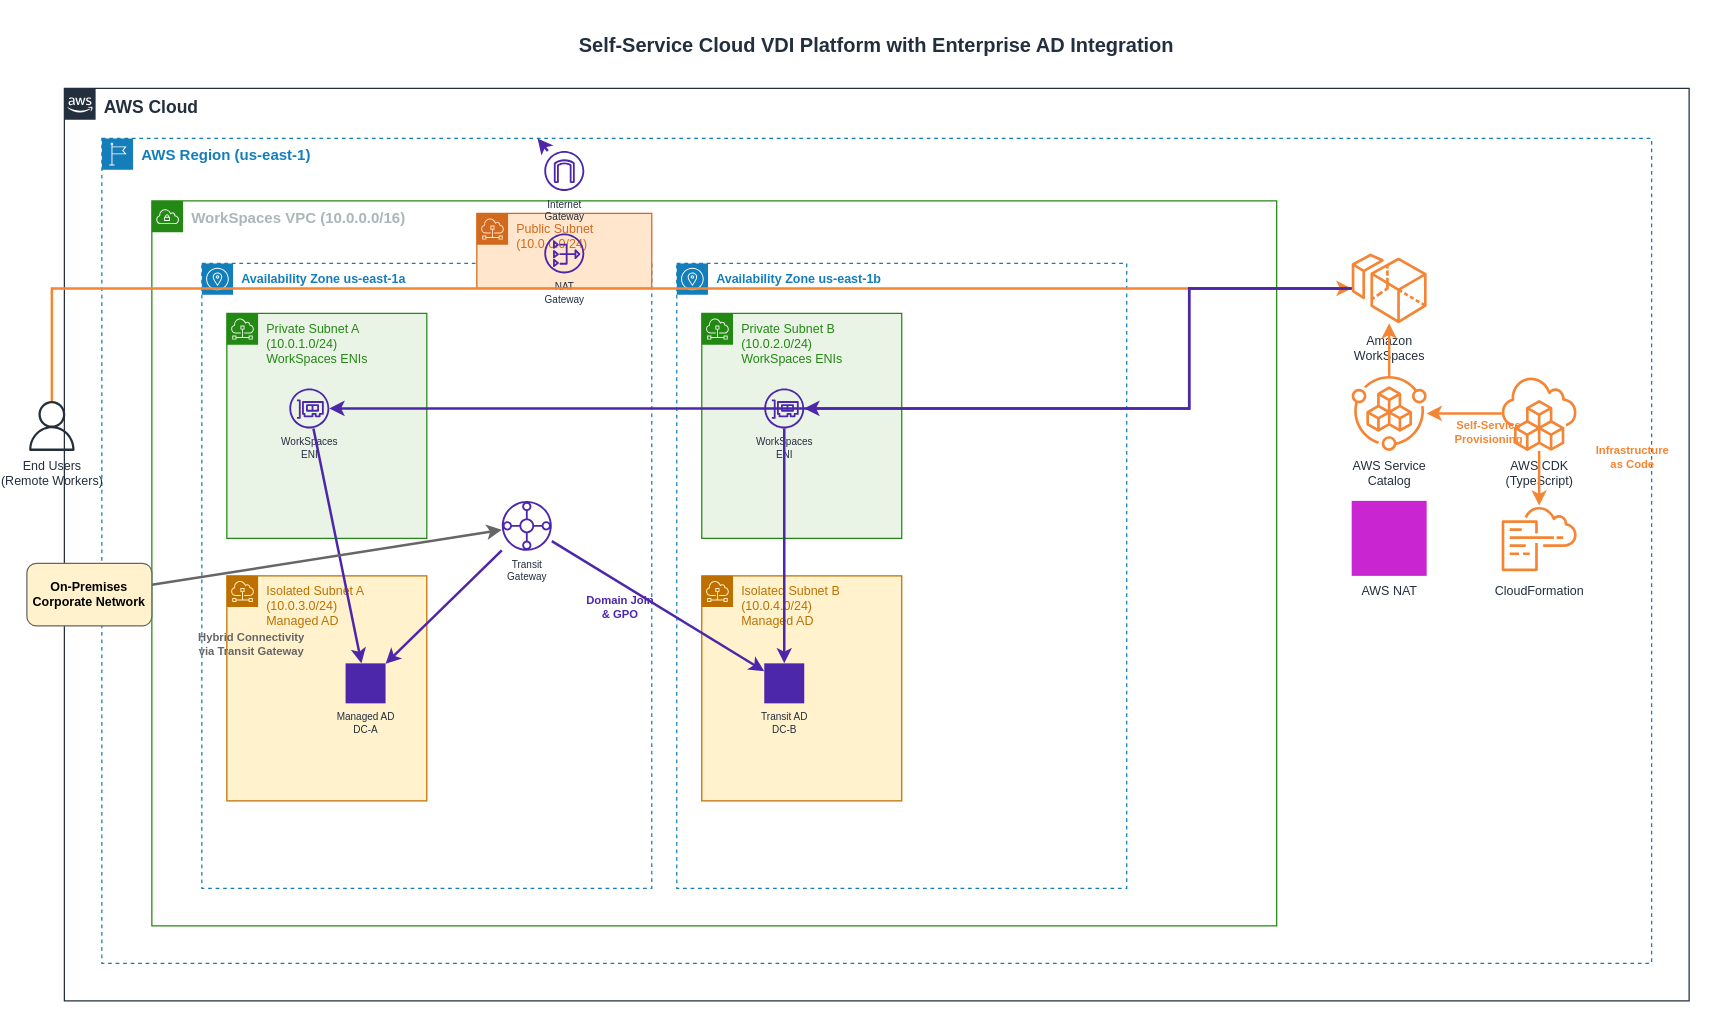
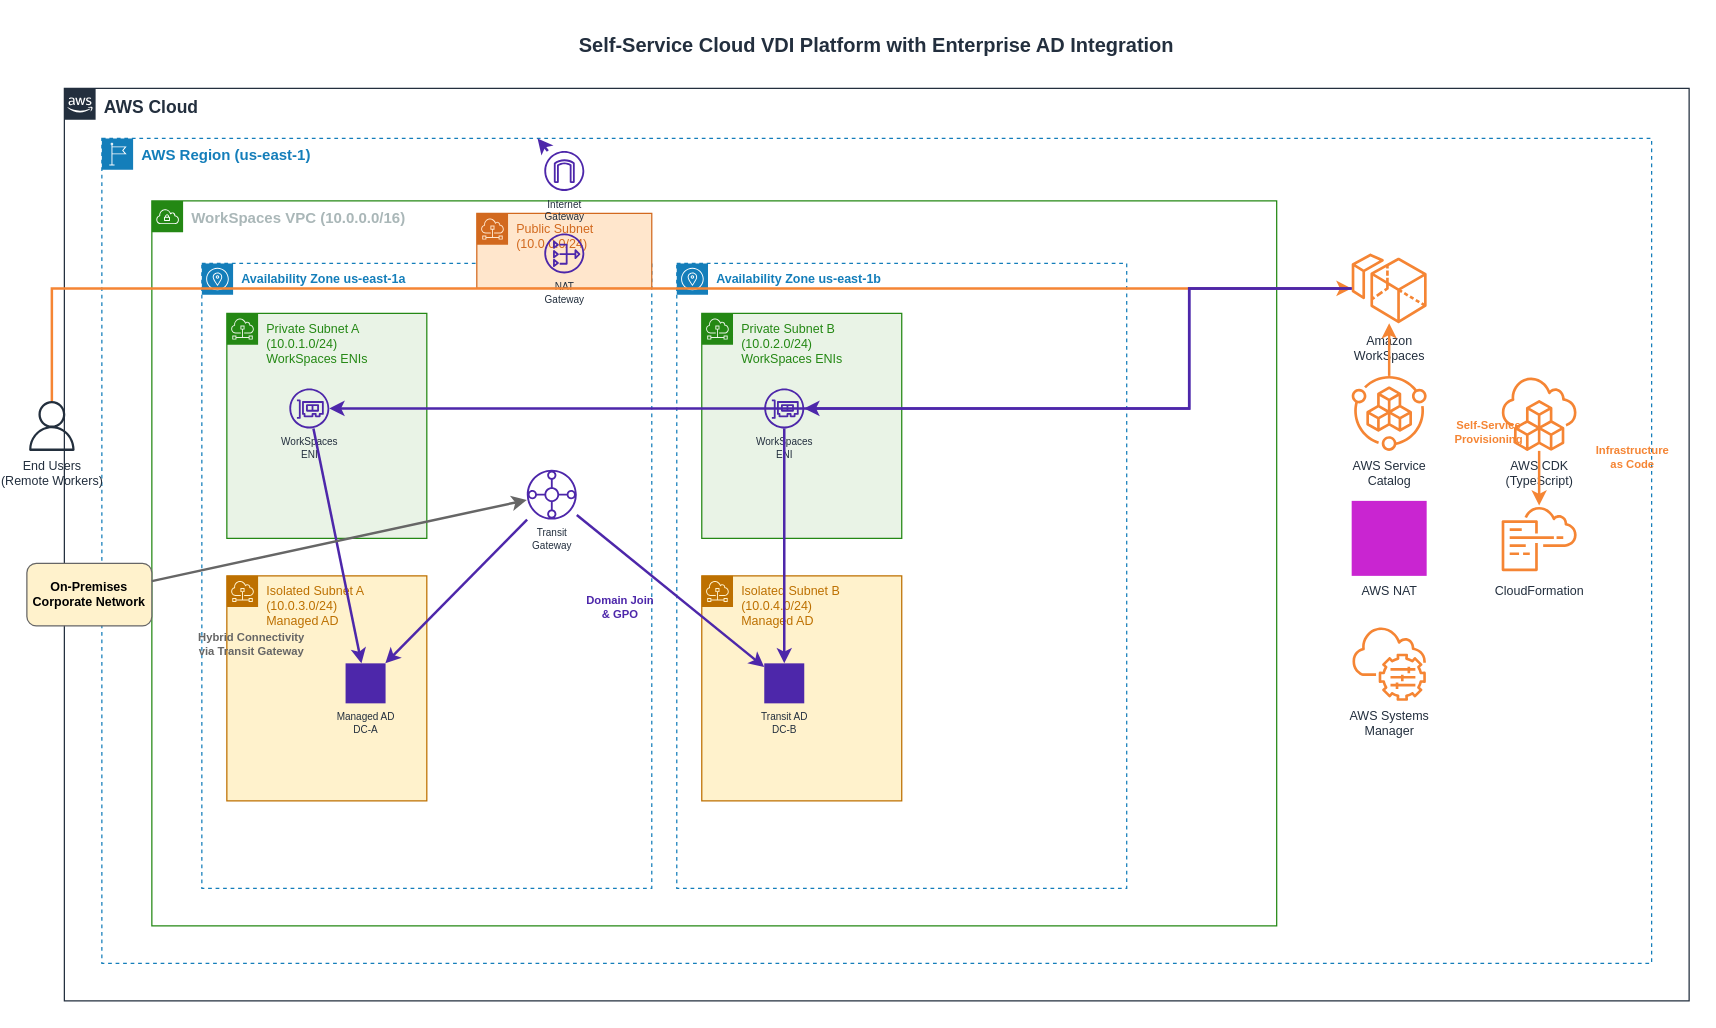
(1470, 413) -> none
(527, 526) -> (552, 494)
none -> (1389, 663)
